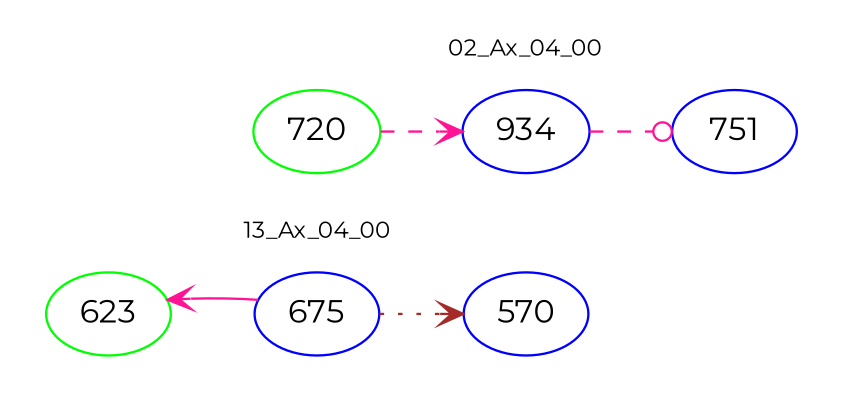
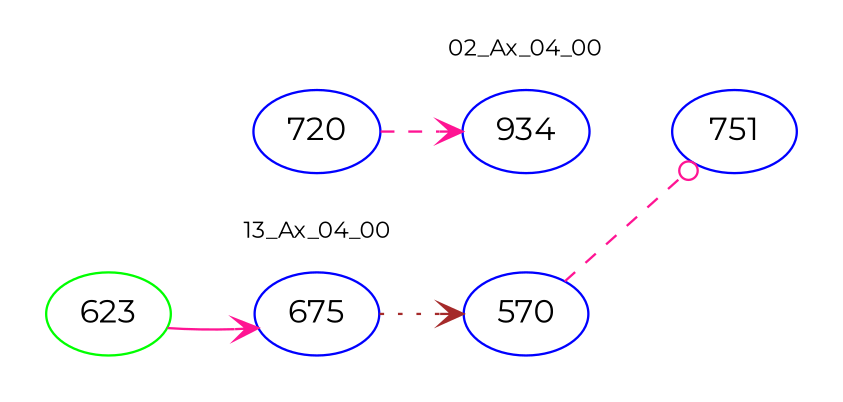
(317, 132) -> (317, 132)
(621, 132) -> (623, 230)
(225, 298) -> (201, 329)
